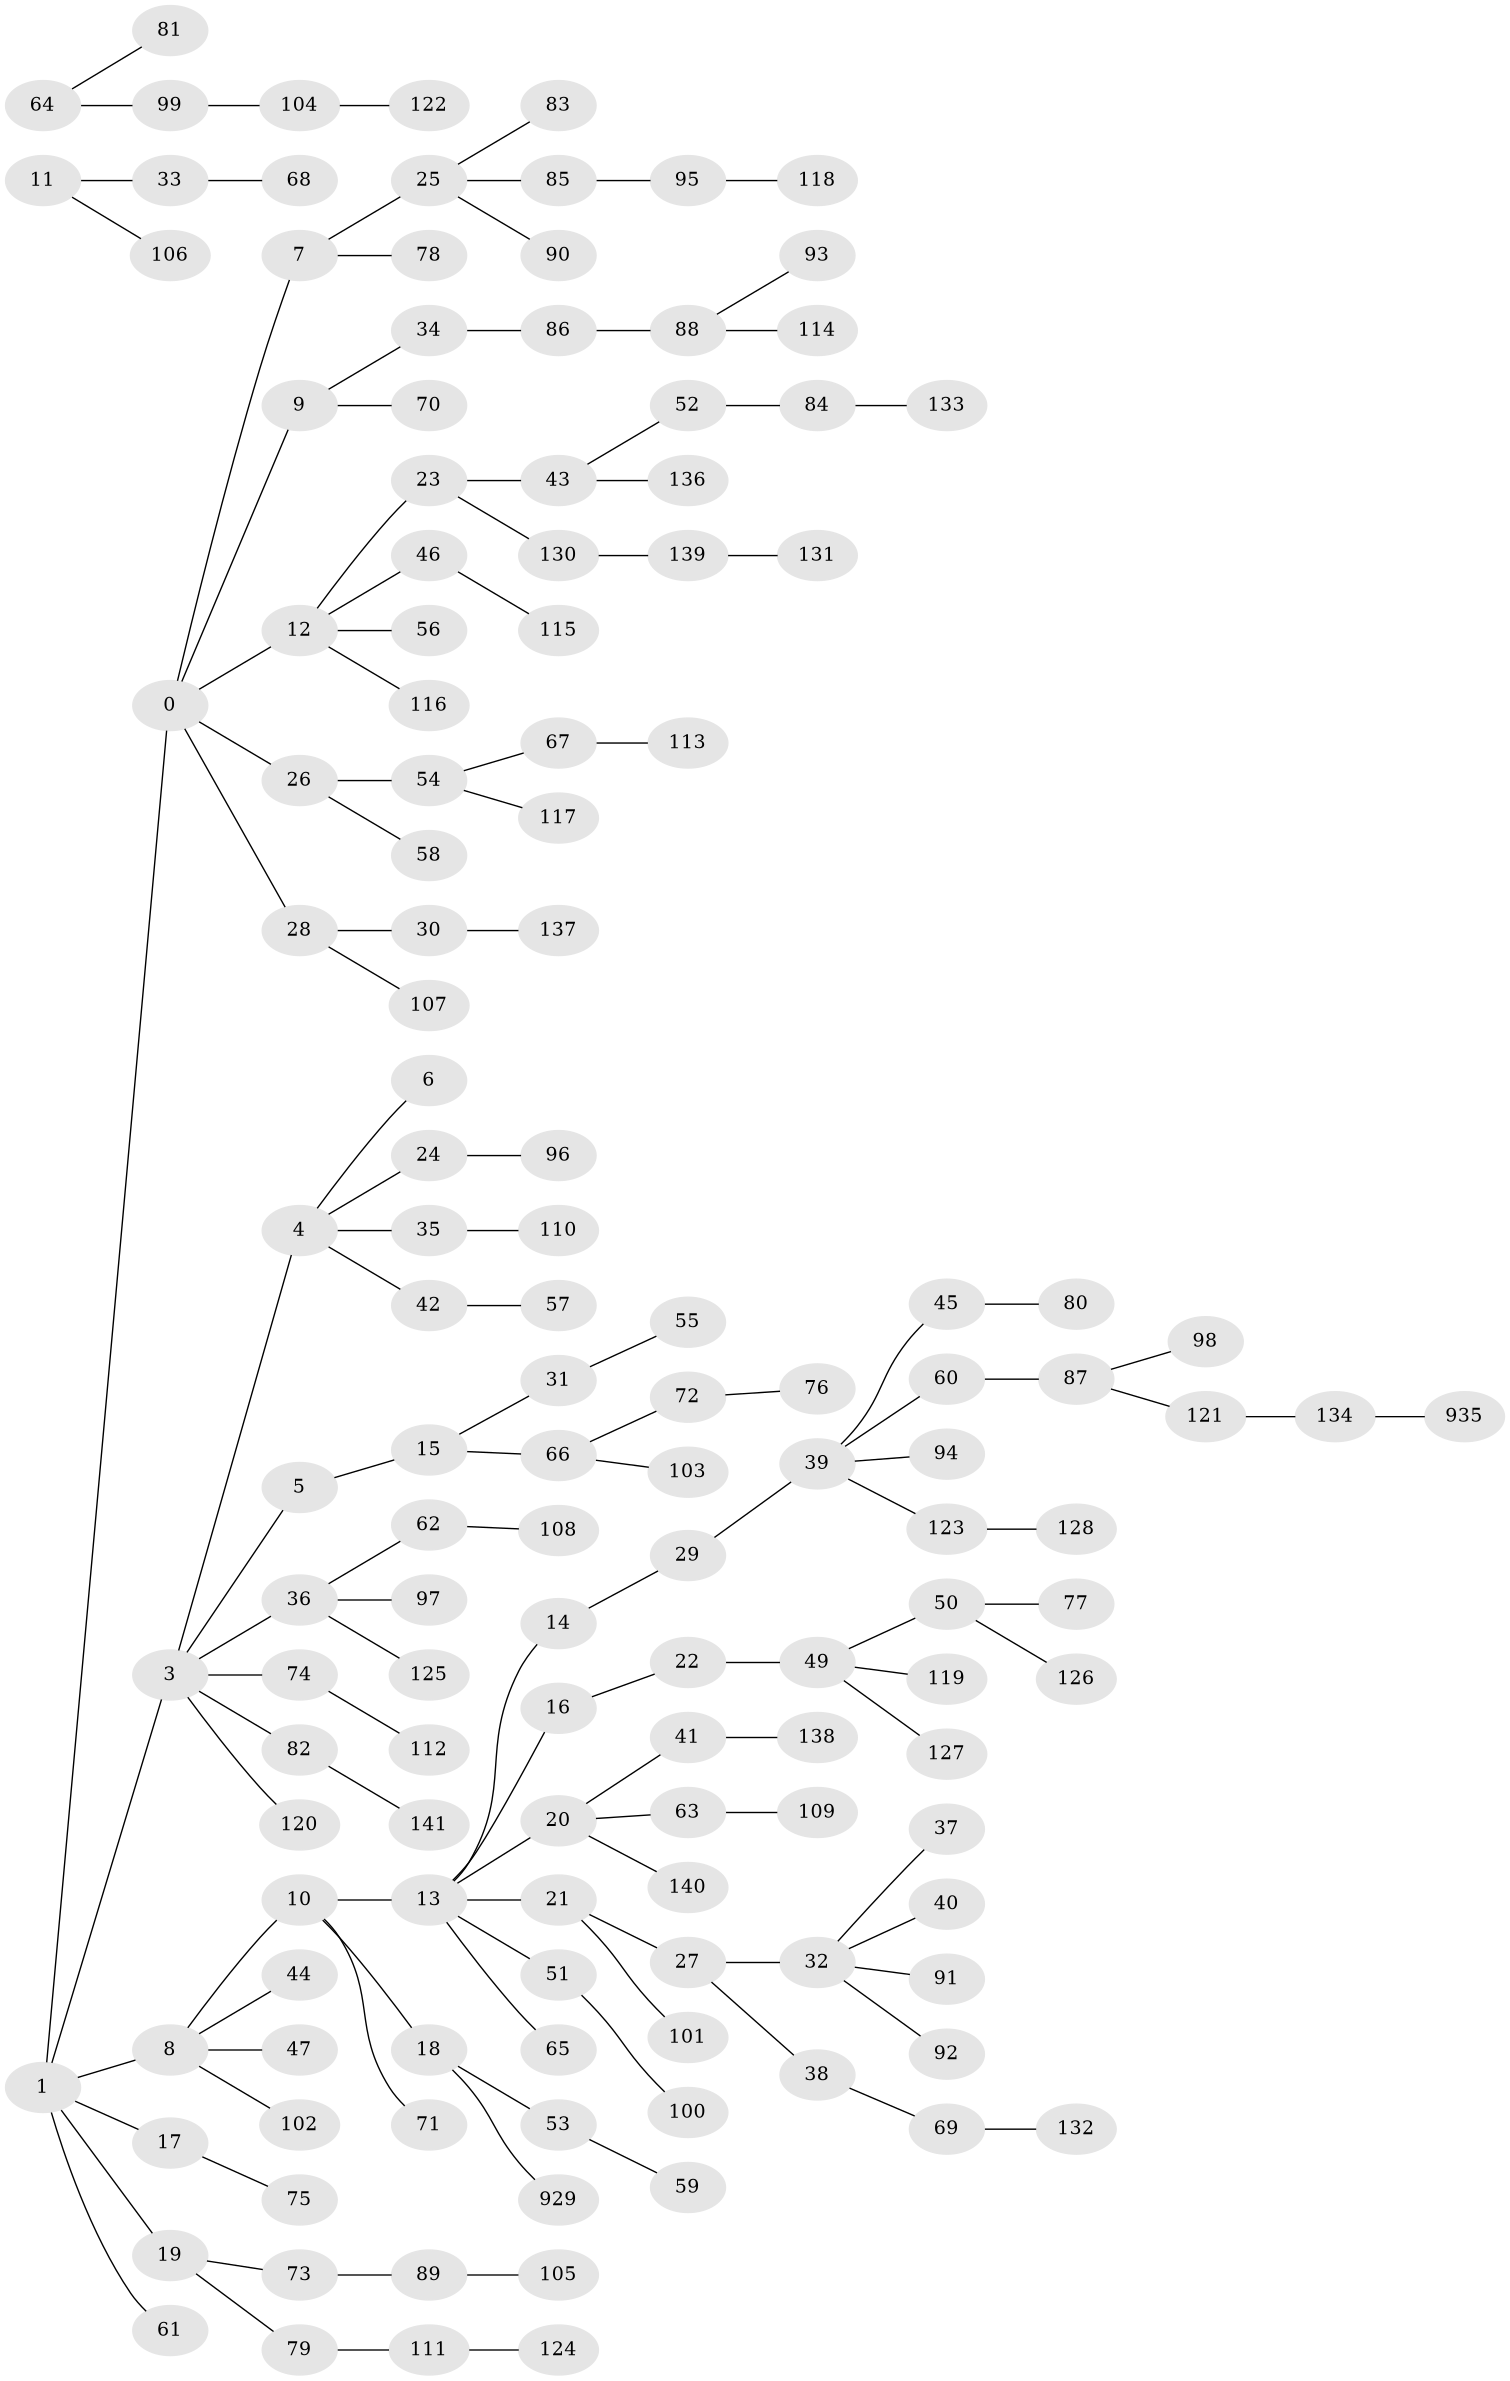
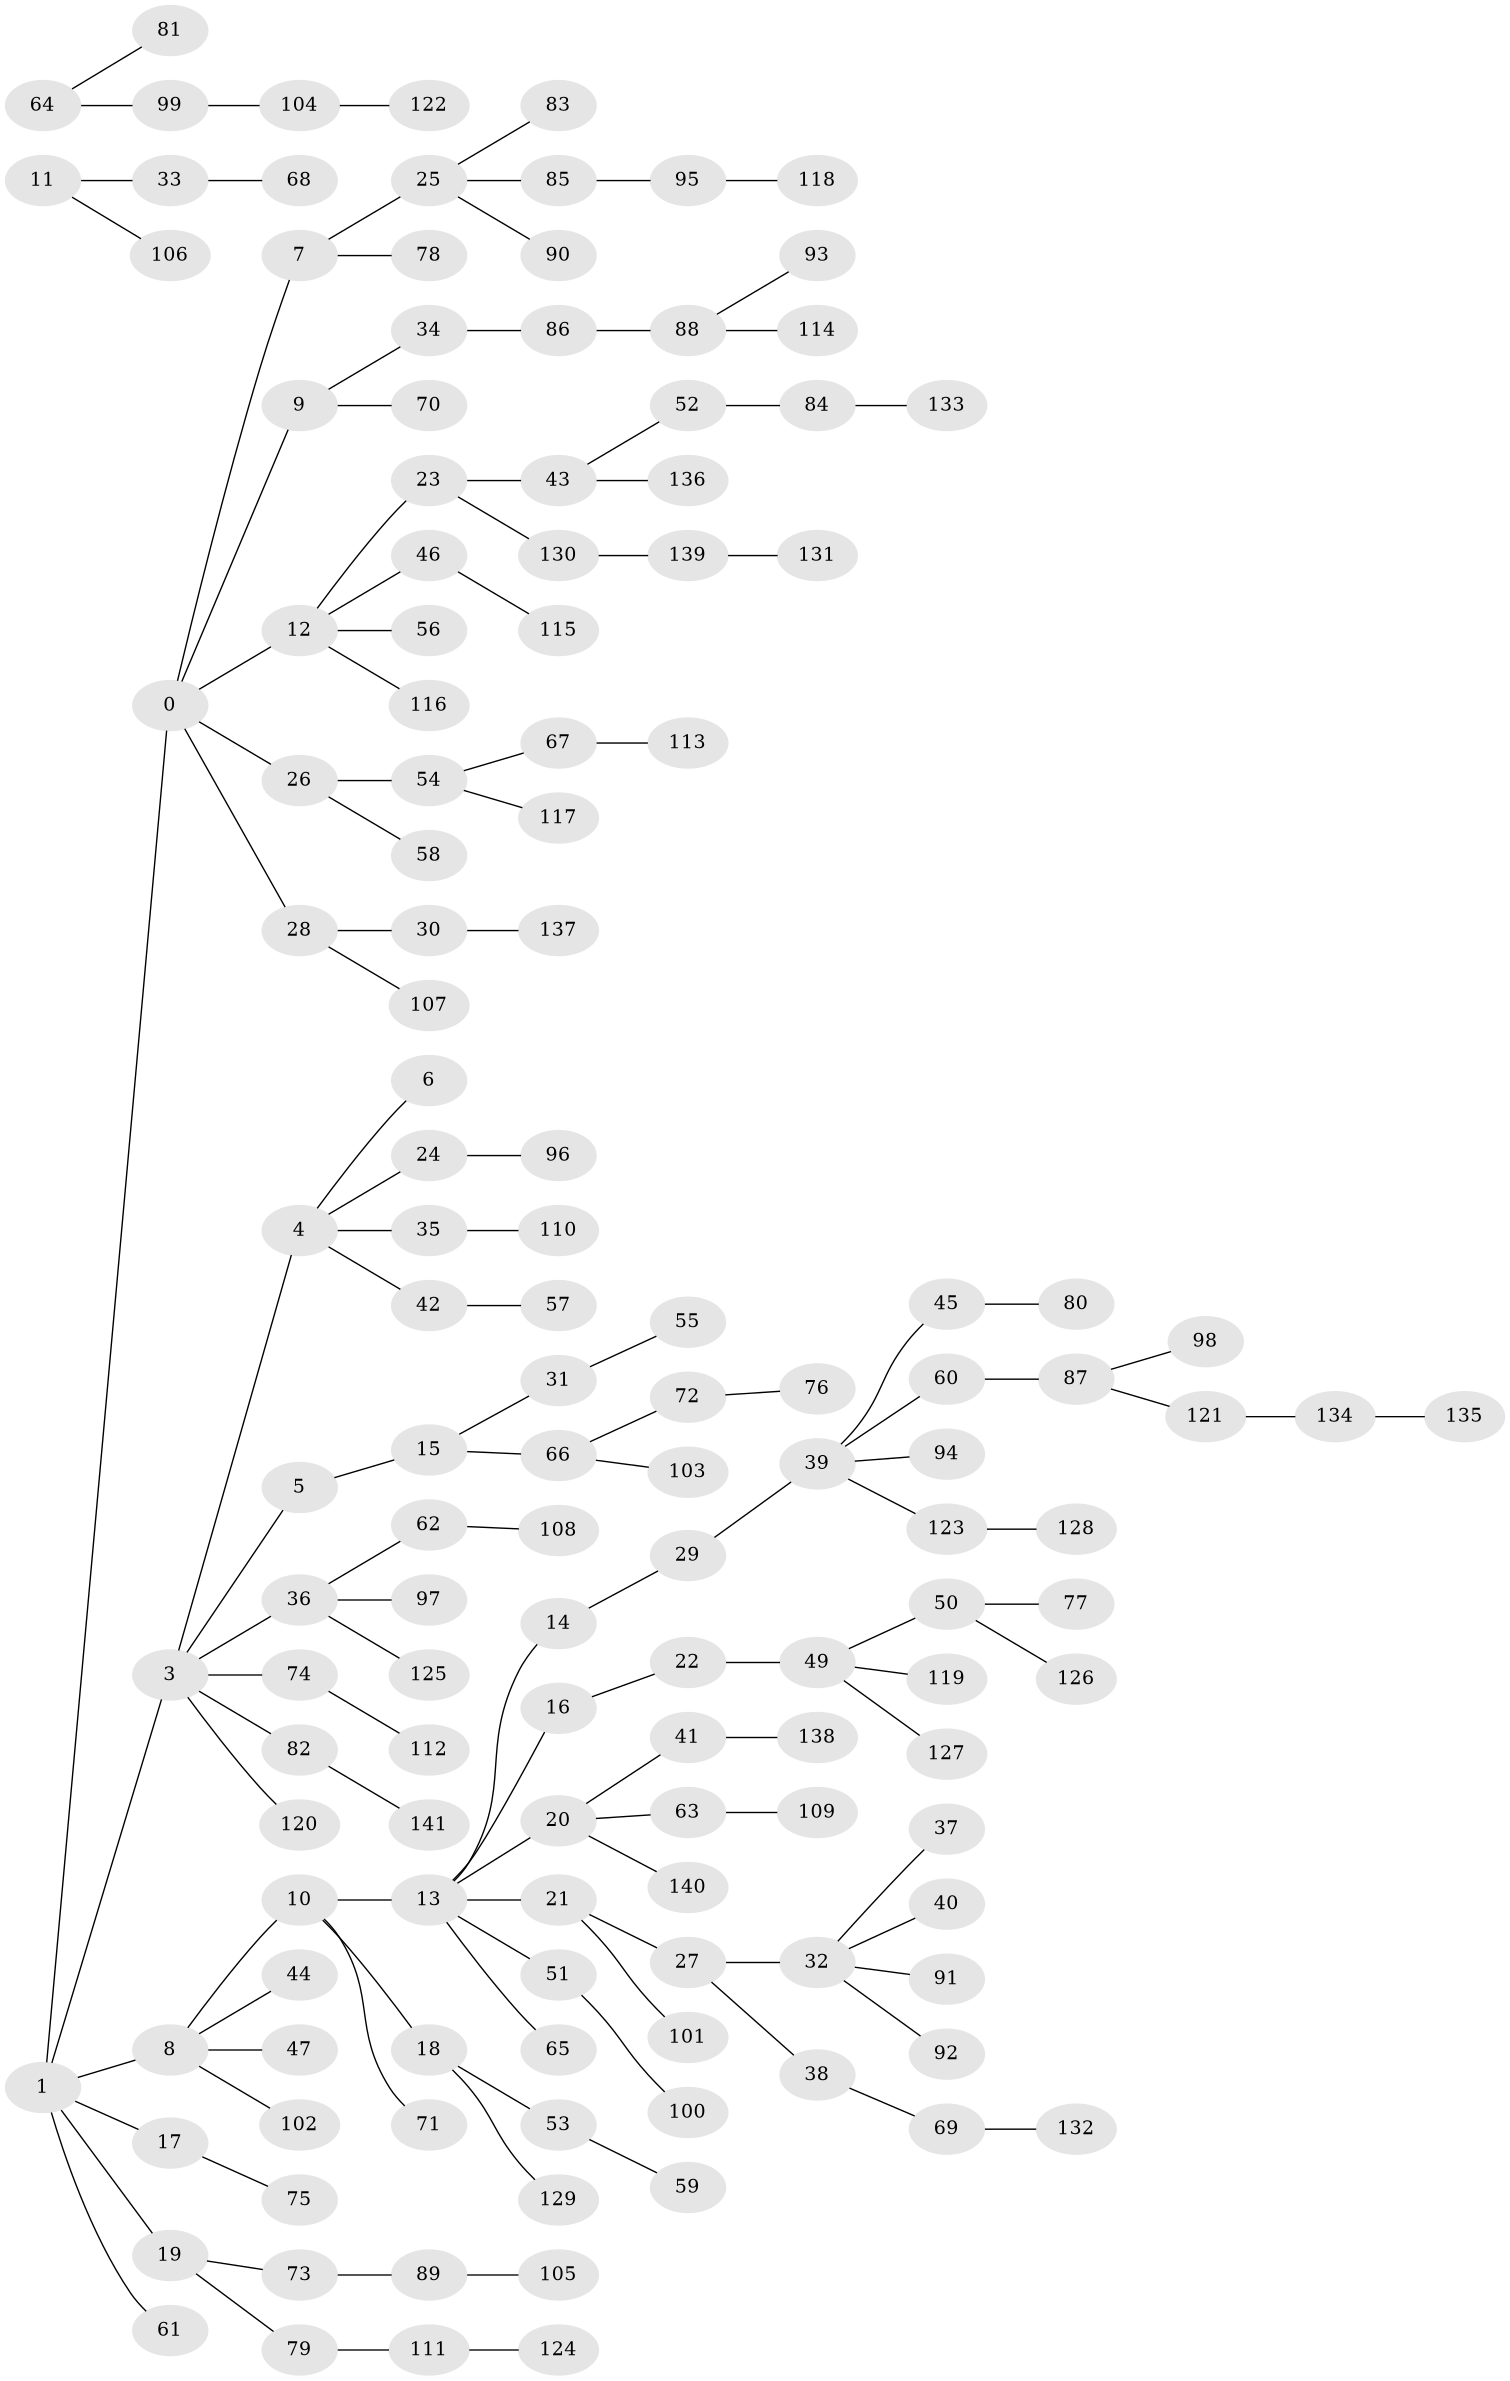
(1465, 1417) -> (1465, 1417)
(559, 2200) -> (559, 2200)
